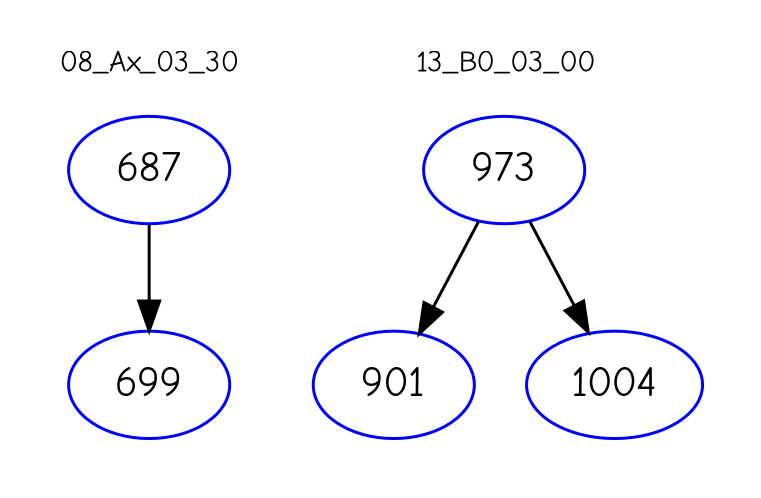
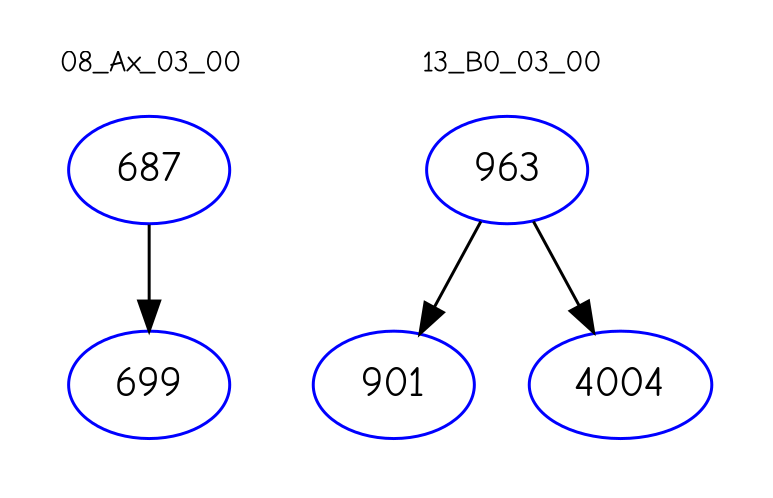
(151, 64) -> (151, 64)
(504, 170) -> (507, 170)
(615, 385) -> (621, 385)
